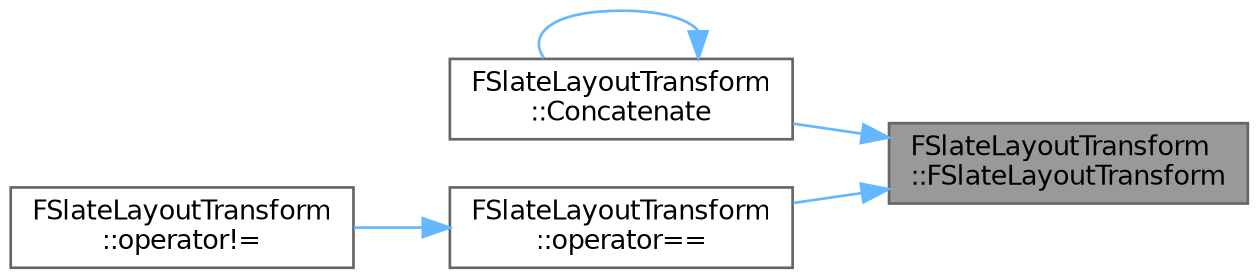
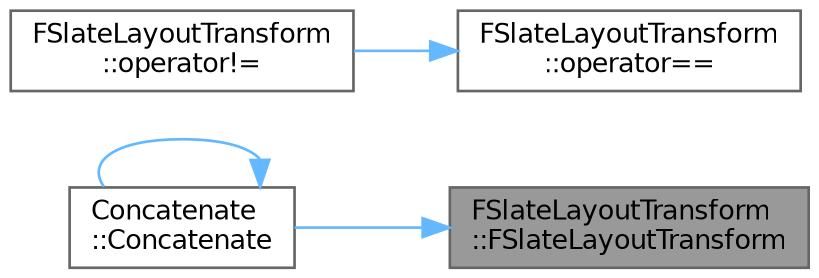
(621, 99) -> (182, 228)
(828, 198) -> none
